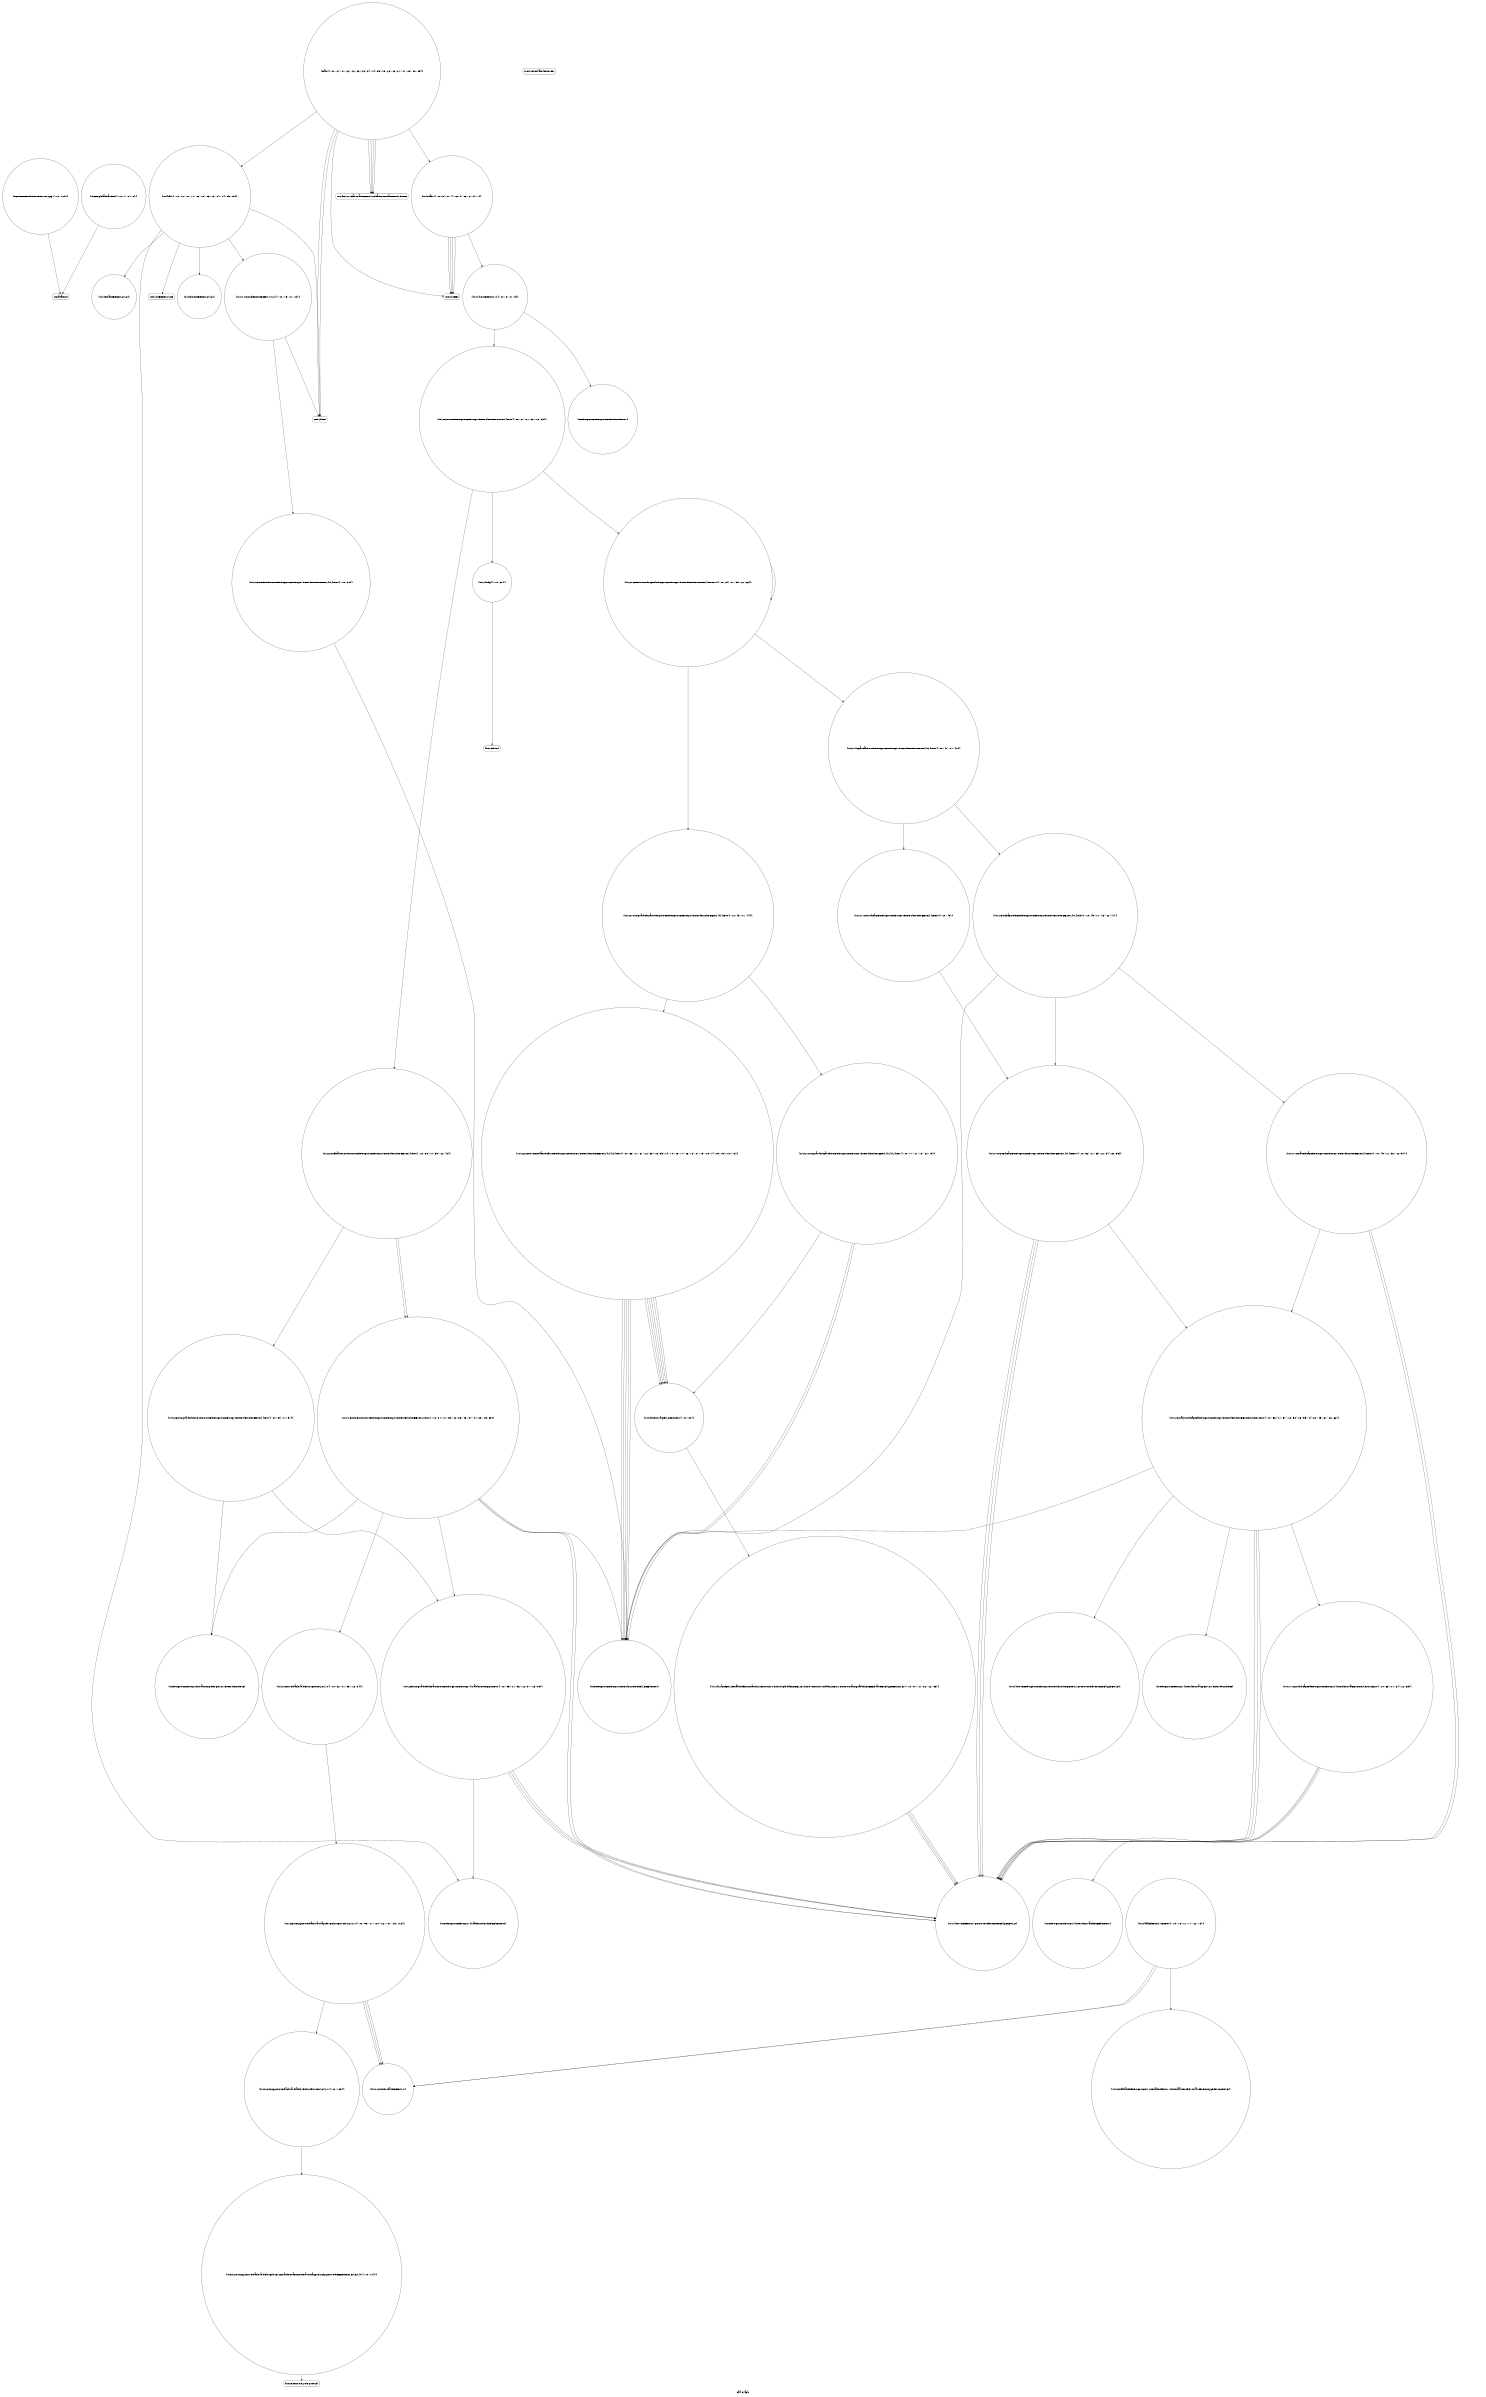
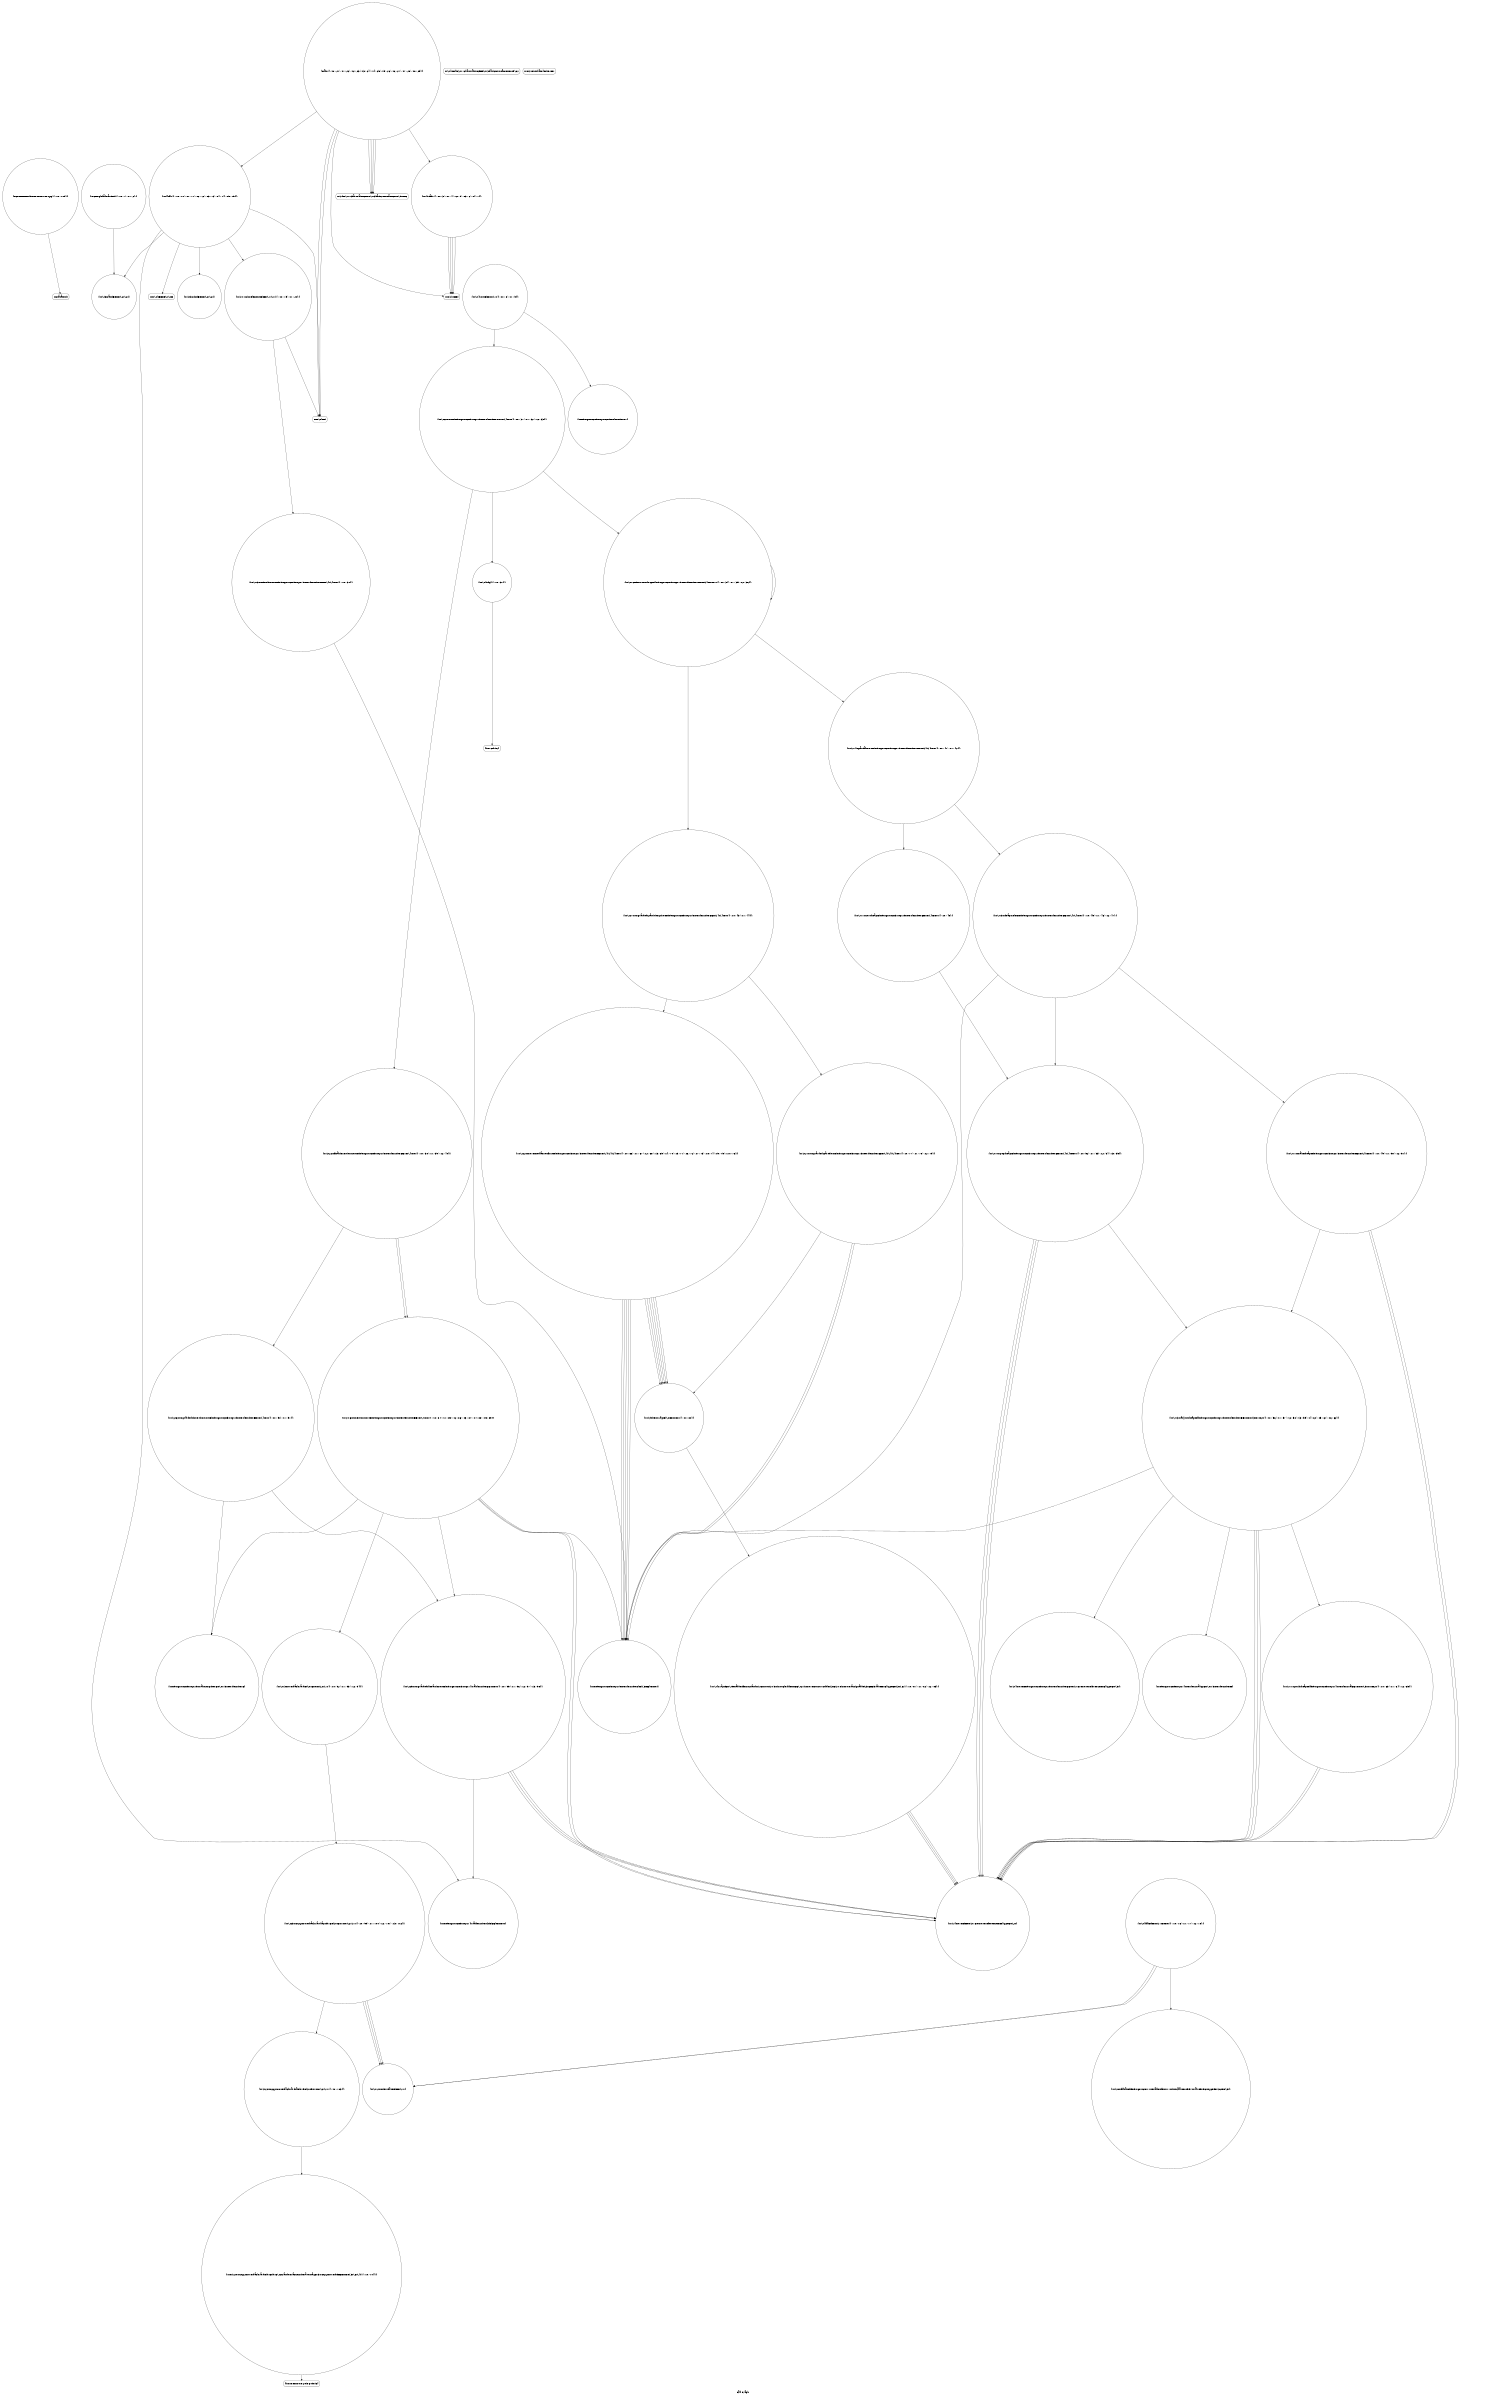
none -> (482, 71)
(475, 250) -> none
(81, 259) -> (114, 251)
(1078, 1923) -> none
